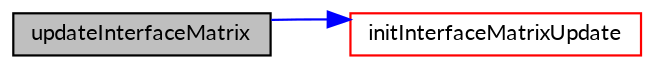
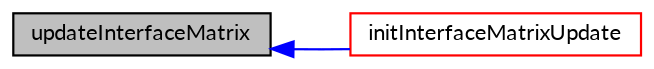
(299, 19) -> (322, 49)
